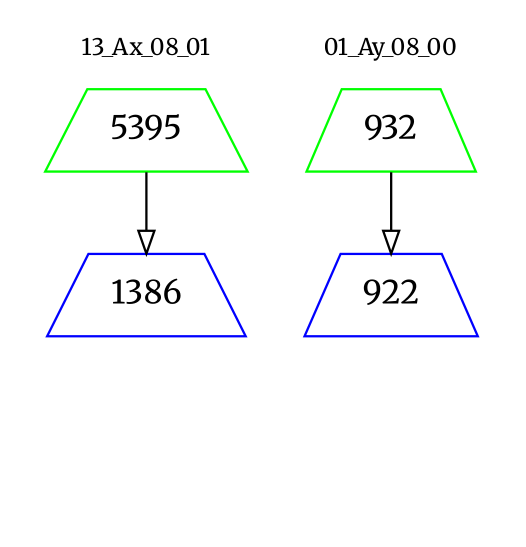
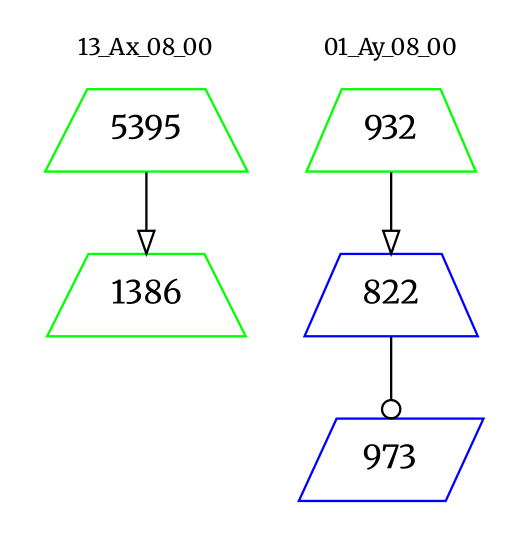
(146, 49) -> (146, 49)
(146, 295) -> (146, 295)
(391, 295) -> (391, 295)
none -> (391, 460)
